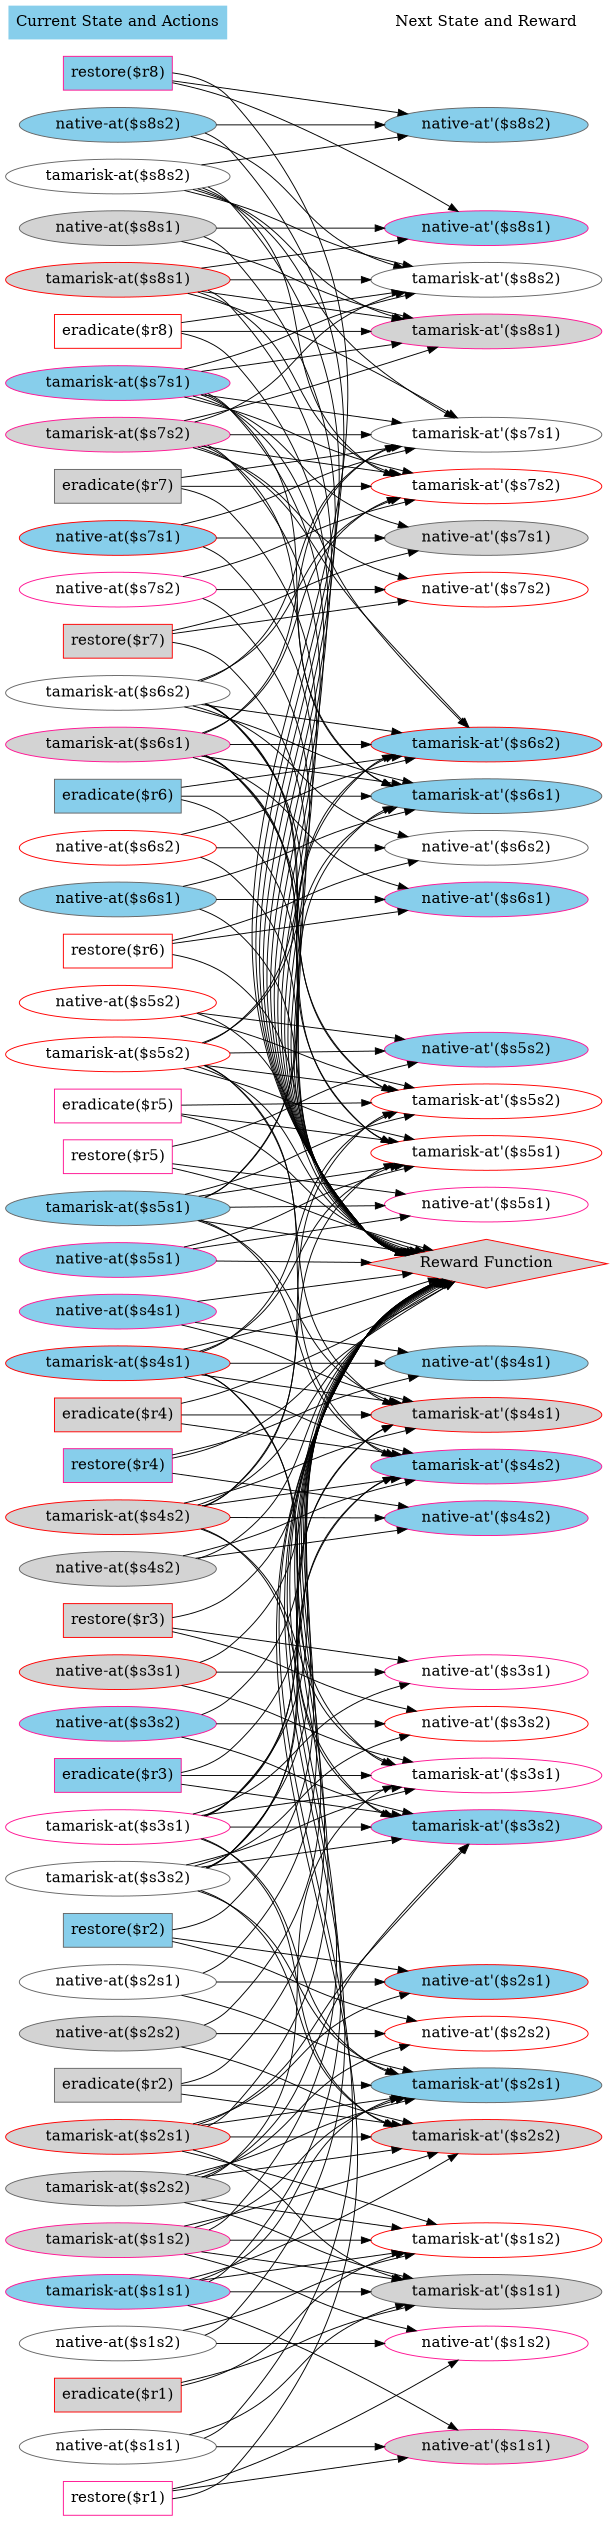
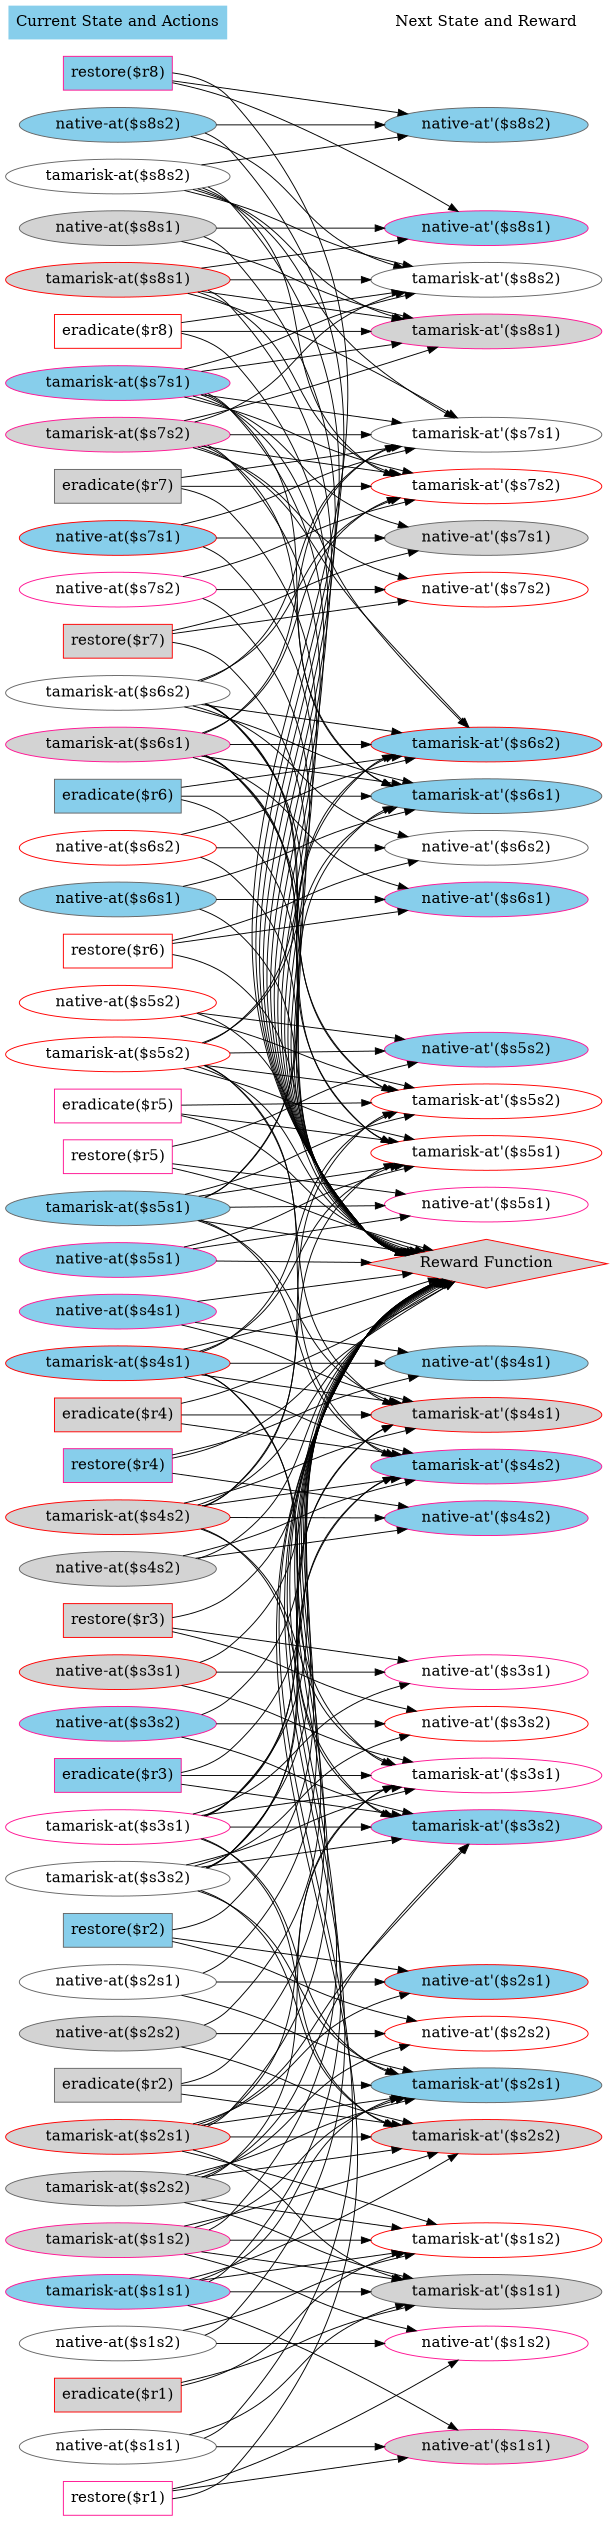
none -> (290, 2009)
